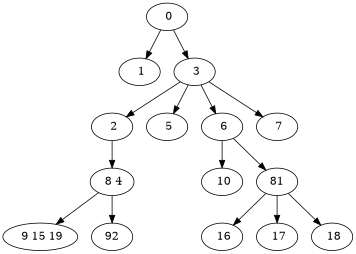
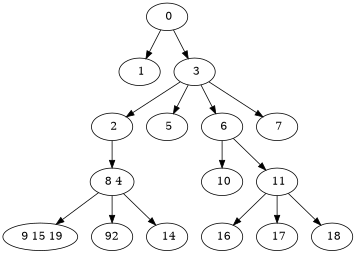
(277, 182) -> (277, 182)
none -> (167, 237)
